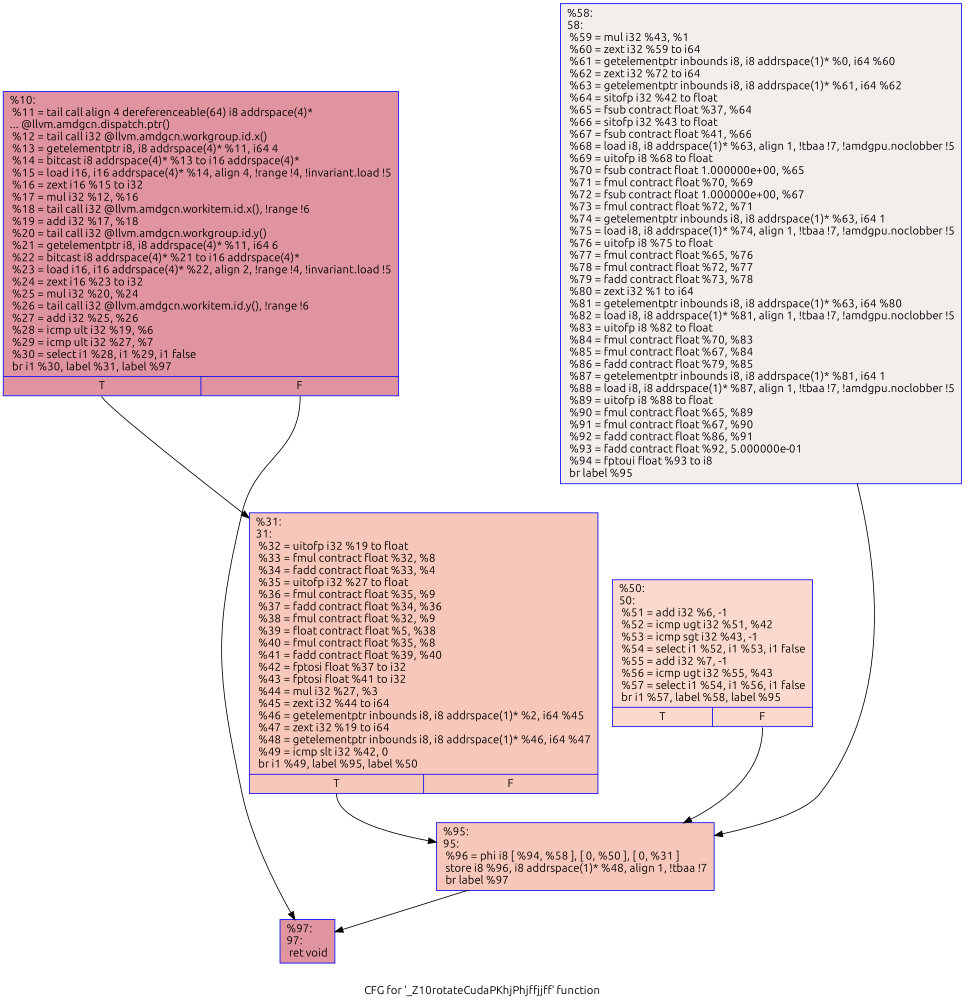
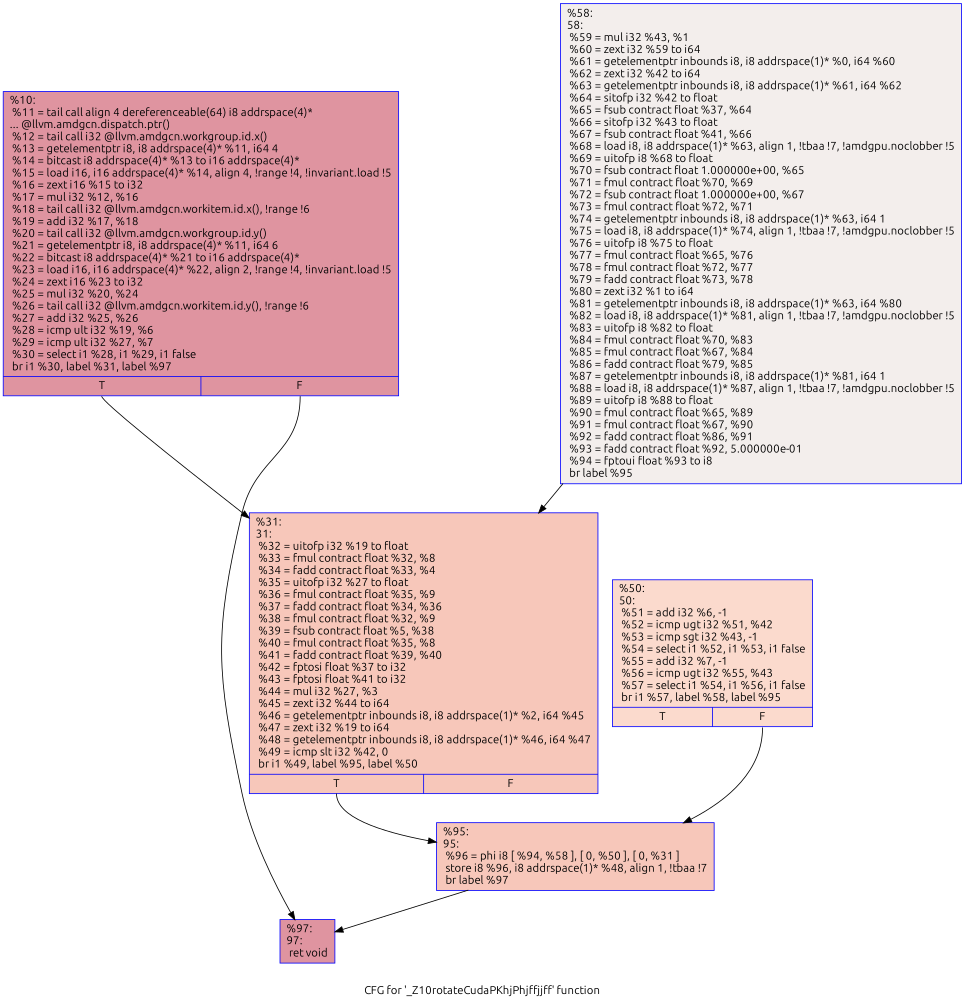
(634, 74) -> (634, 74)
(346, 631) -> (345, 631)
(865, 696) -> (553, 495)
